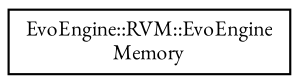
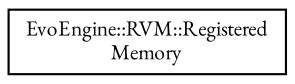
(149, 42) -> (147, 42)
